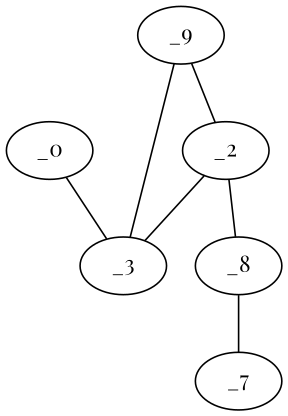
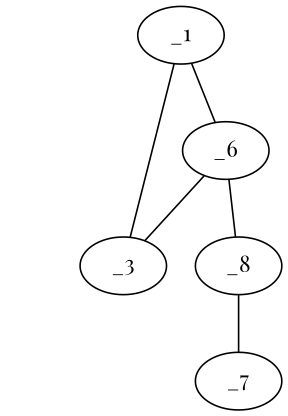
(181, 35) -> (181, 35)
(50, 151) -> none
(226, 151) -> (226, 151)
